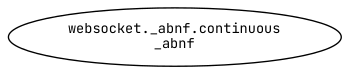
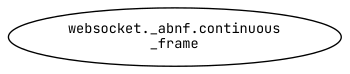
(175, 37) -> (175, 37)
